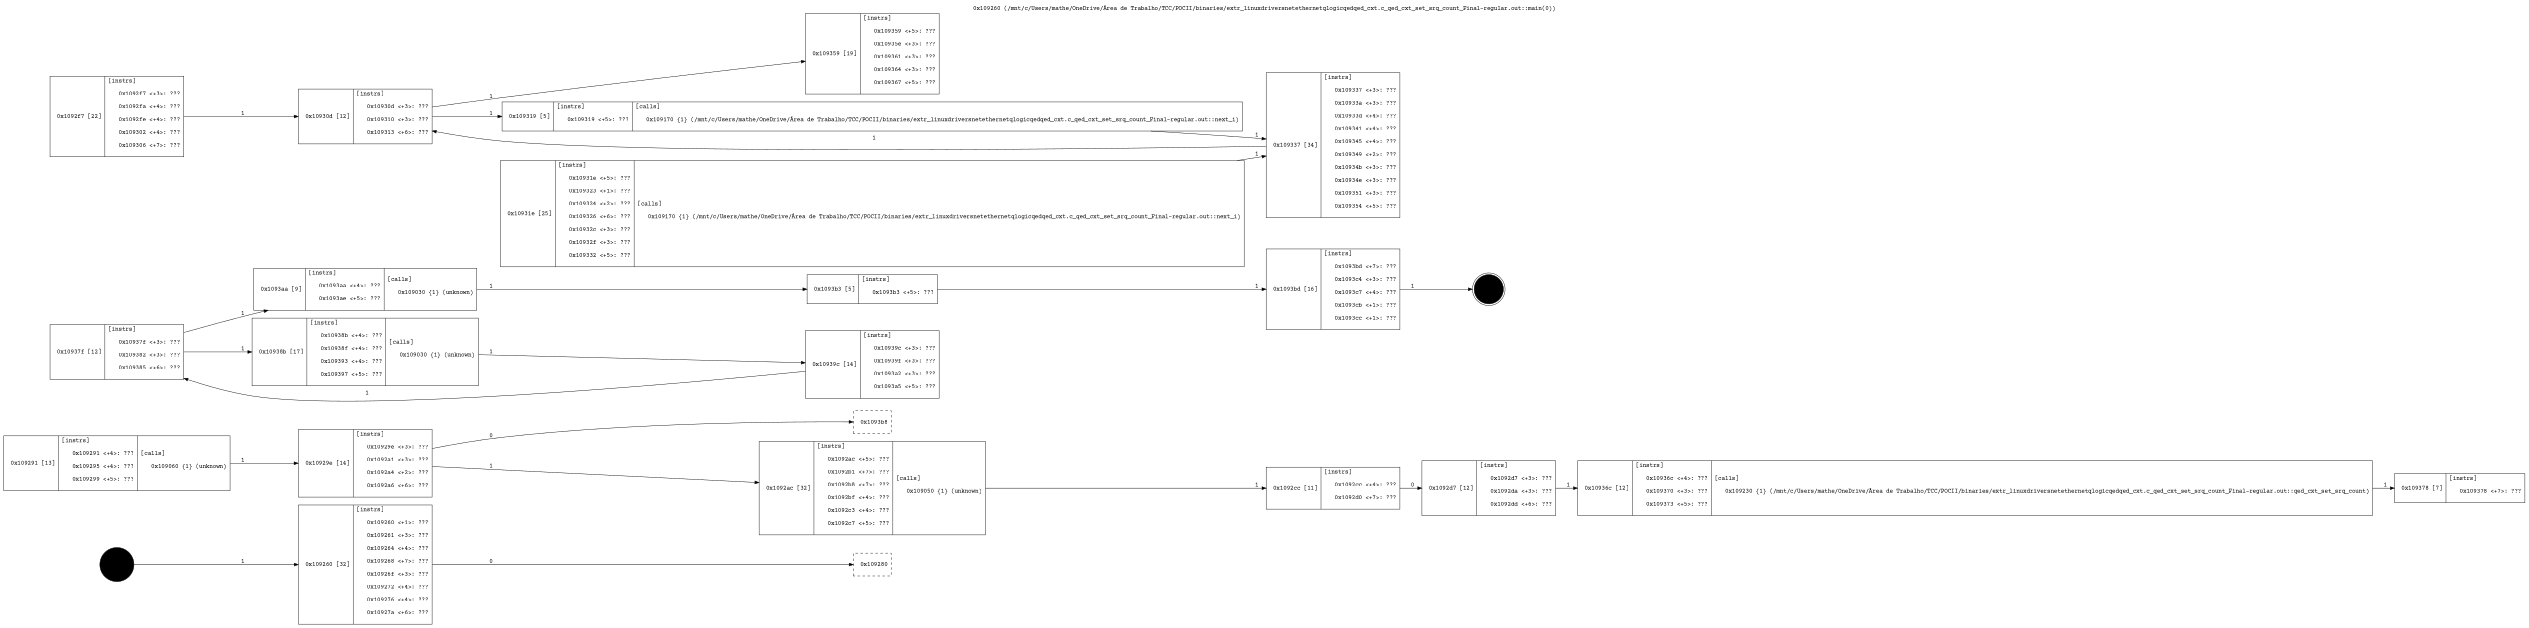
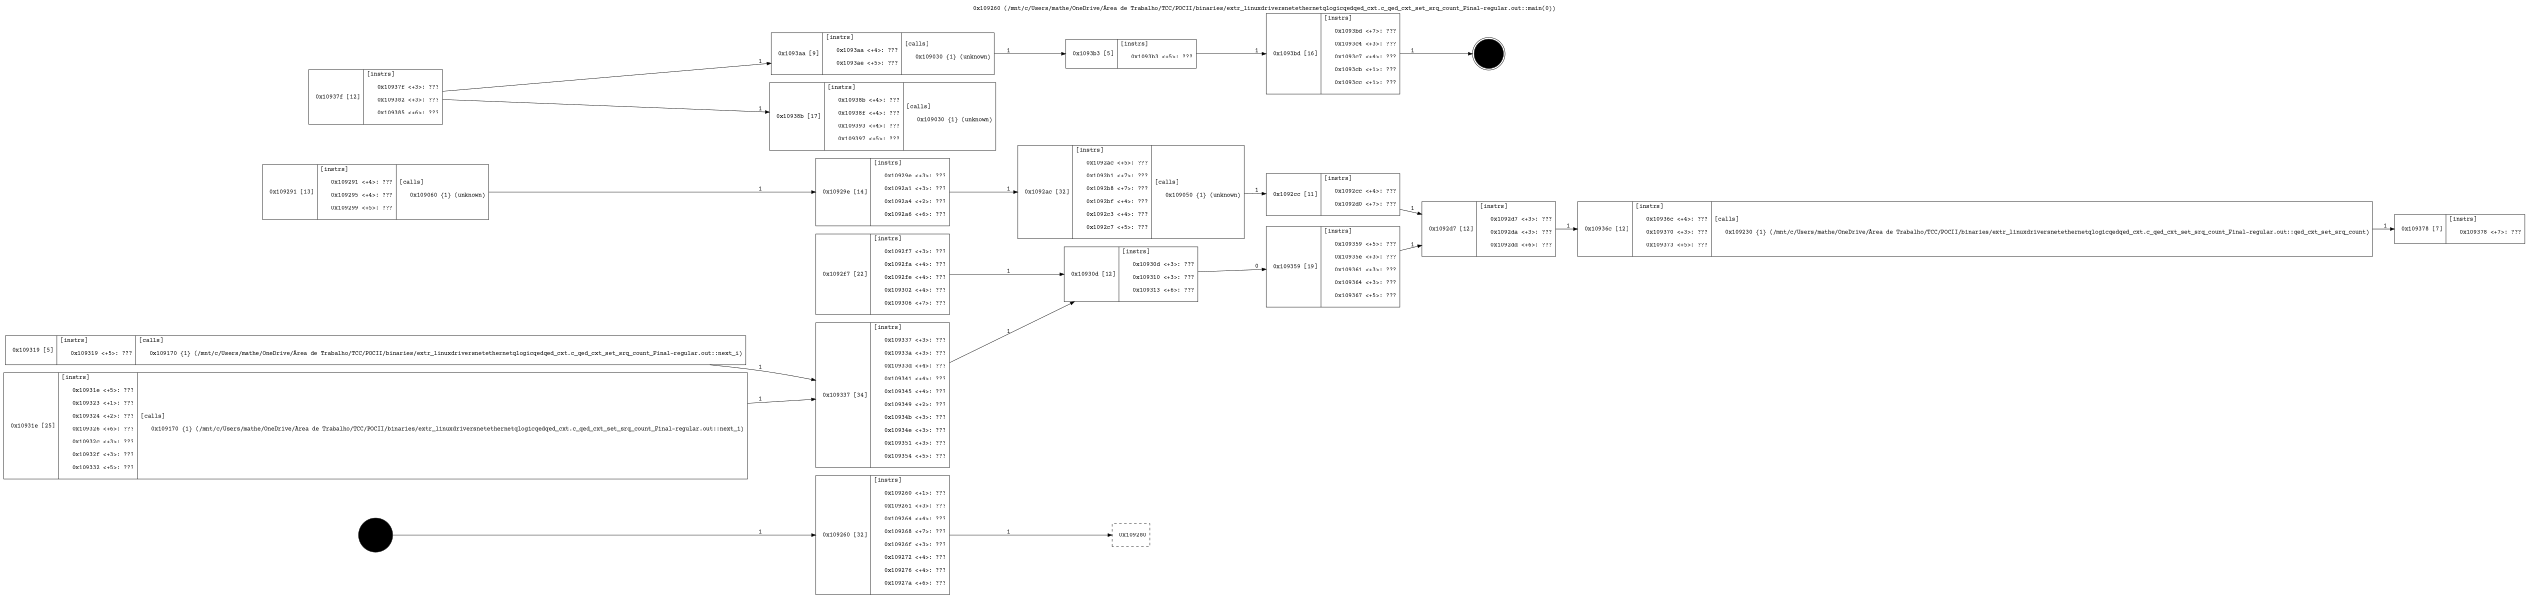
(489, 96) -> (1255, 266)
(465, 116) -> none
none -> (1409, 248)
(872, 364) -> none
(872, 422) -> none
(1411, 485) -> (1411, 208)
(489, 561) -> (1007, 532)
